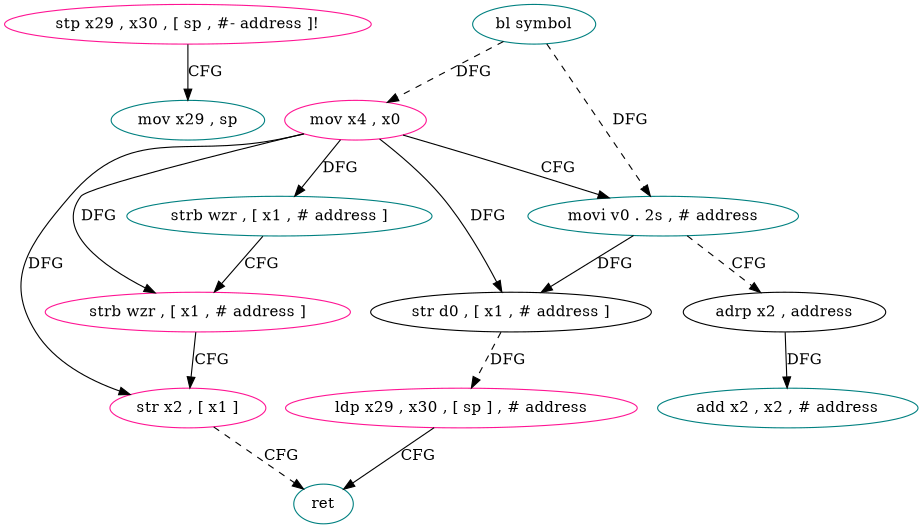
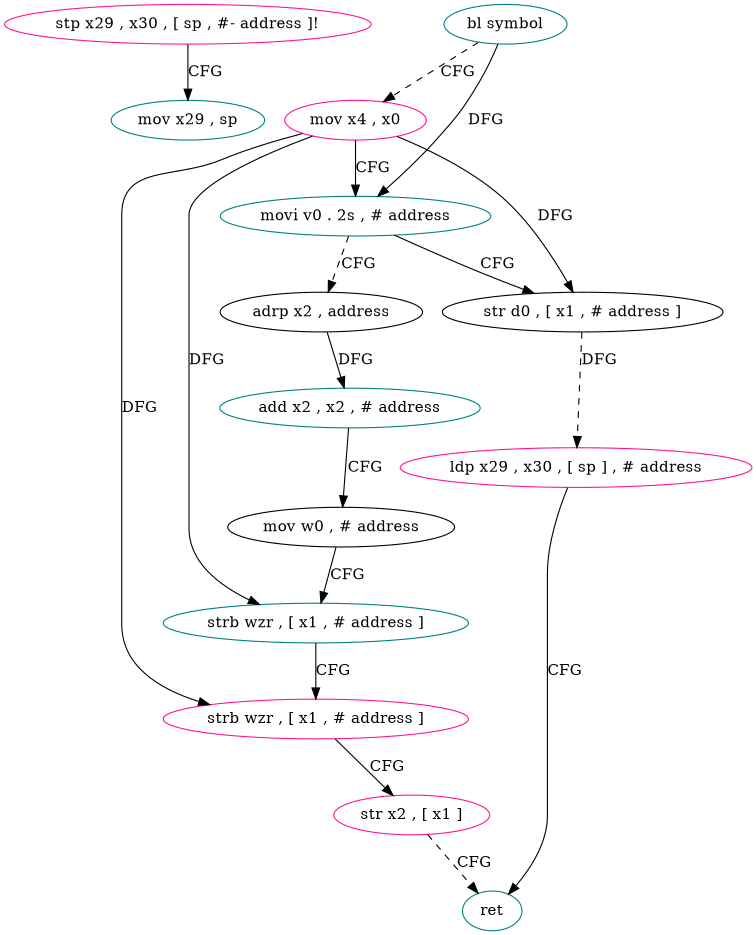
(474, 72) -> (458, 72)
(595, 115) -> (451, 123)
(68, 199) -> none
(615, 264) -> (498, 264)
none -> (341, 527)
